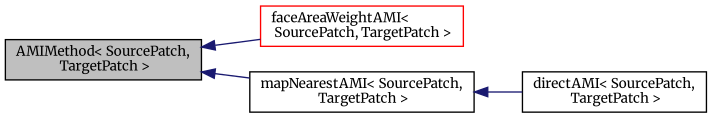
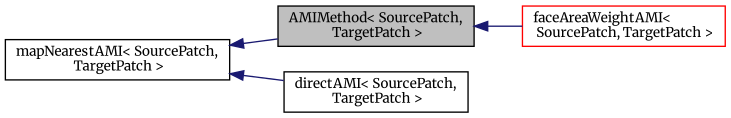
(232, 76) -> (261, 41)
